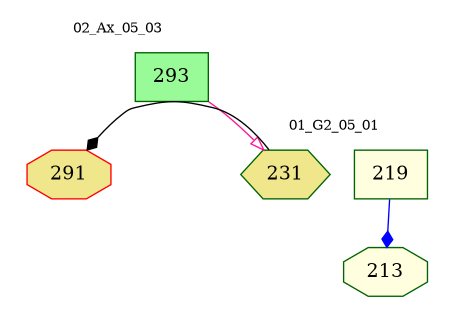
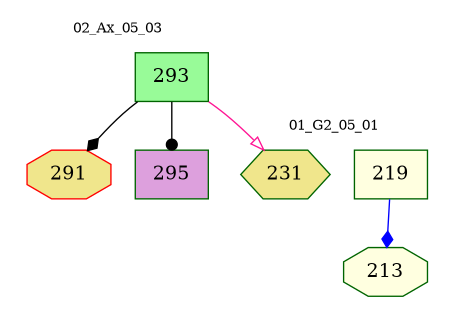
(186, 102) -> (117, 119)
none -> (172, 175)
